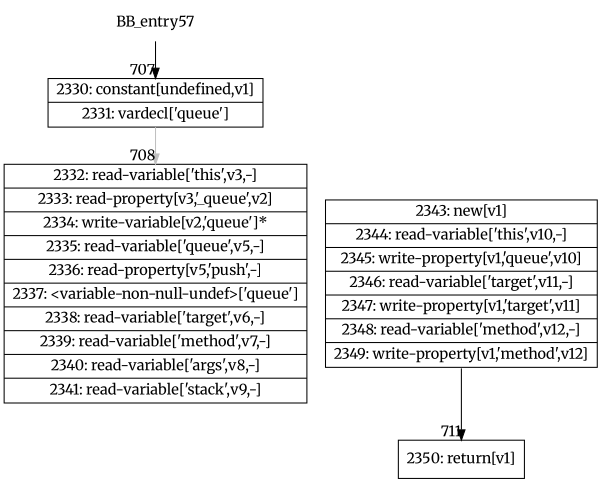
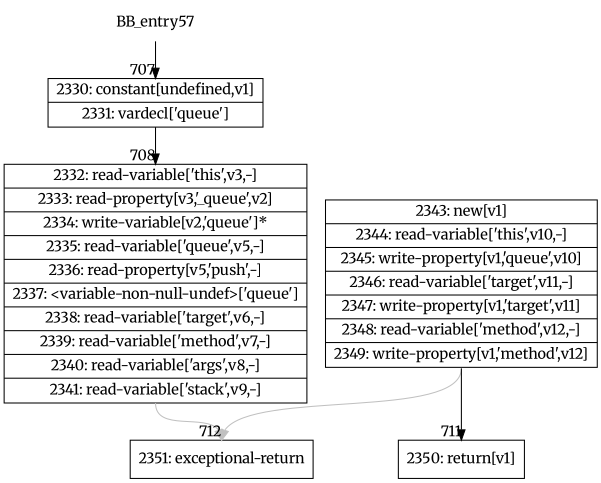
(156, 140) -> (156, 140)
none -> (222, 459)
